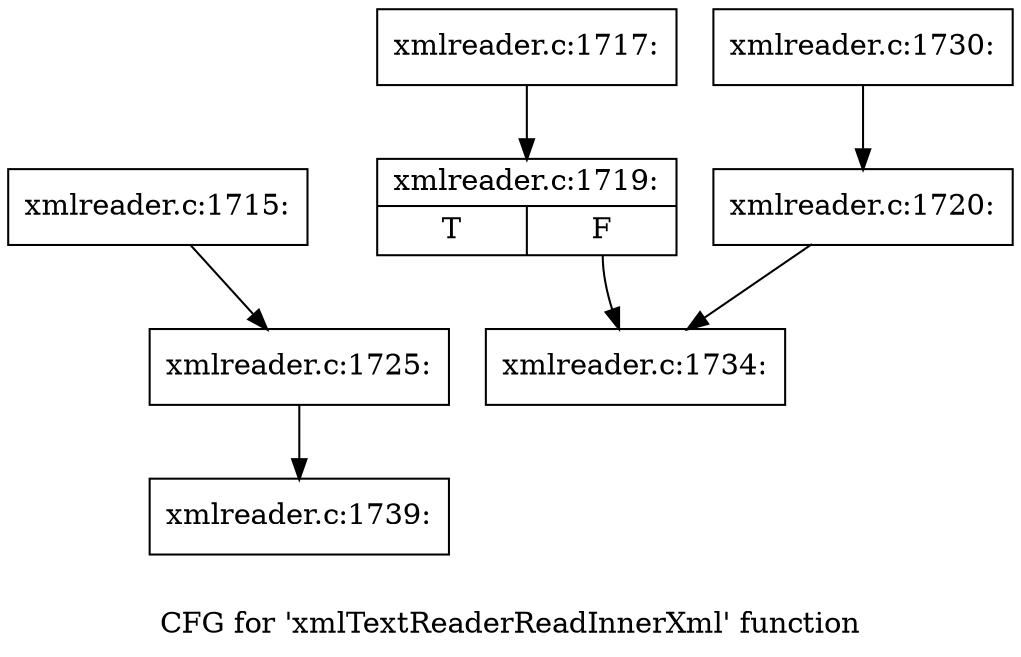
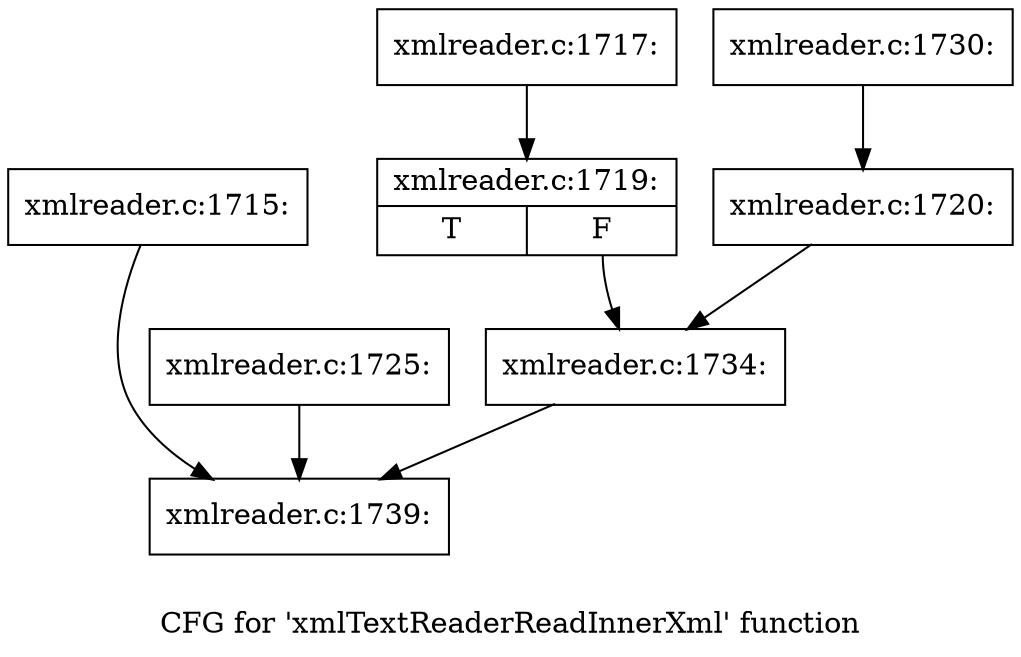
(221, 279) -> (120, 370)
none -> (477, 438)
